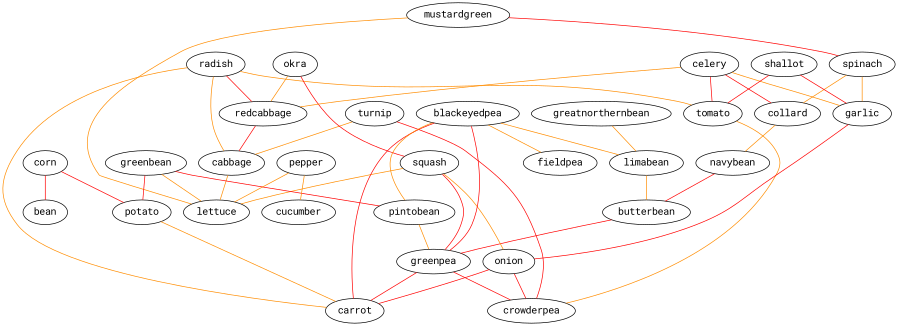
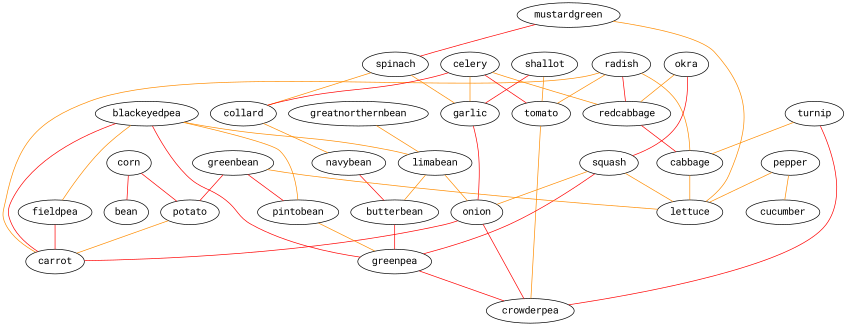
(752, 86) -> (543, 93)
none -> (456, 187)
(394, 286) -> (55, 237)
